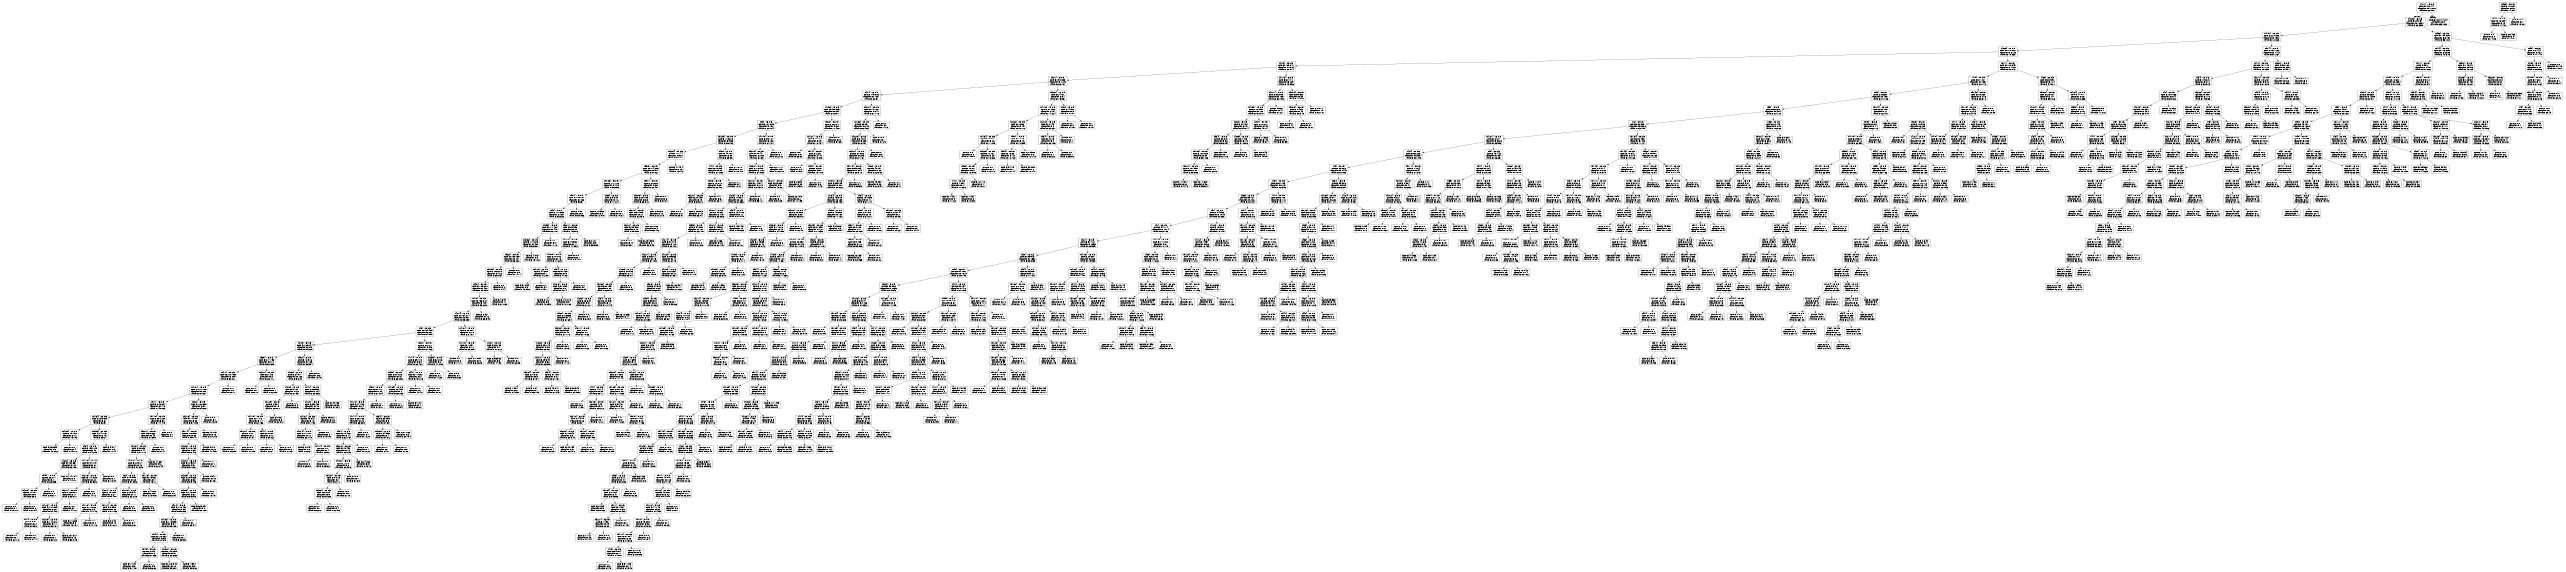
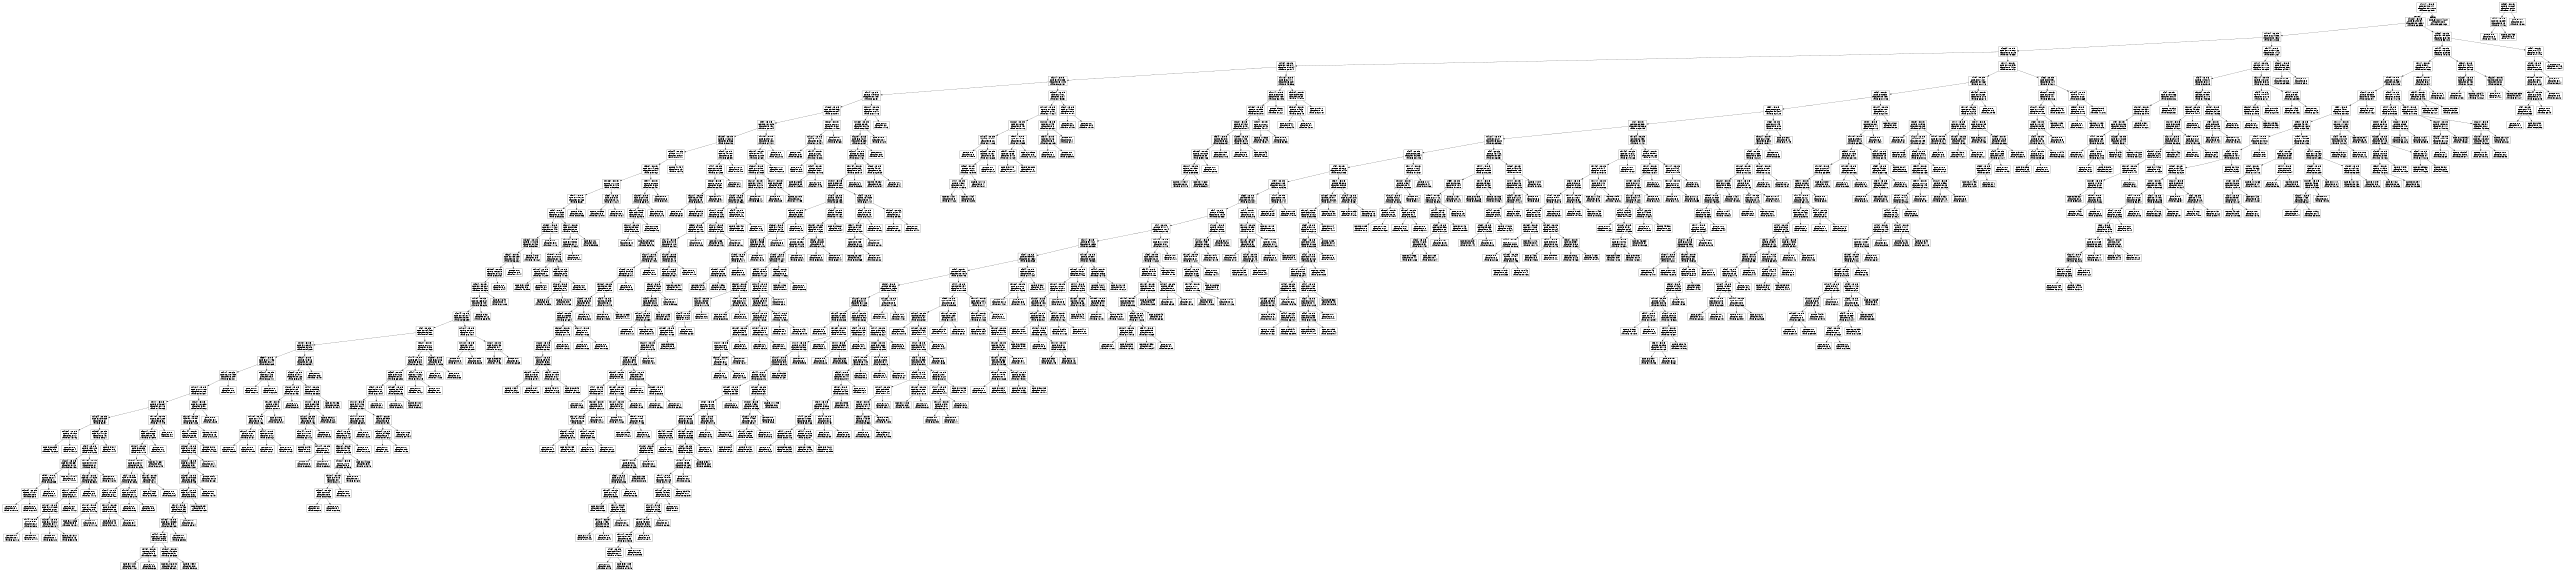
(2186, 88) -> none
(562, 361) -> none
none -> (883, 420)
